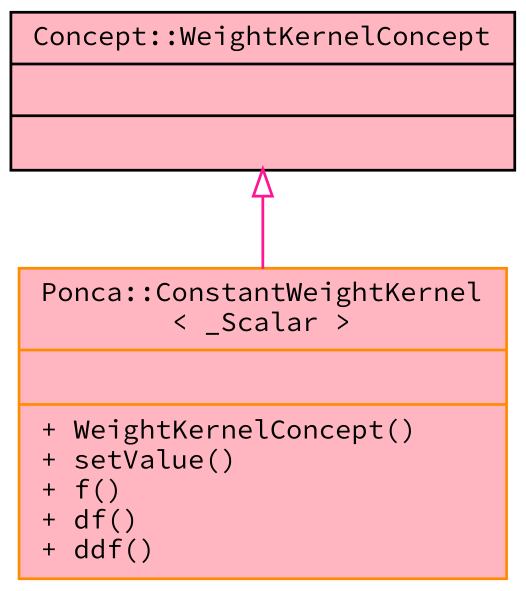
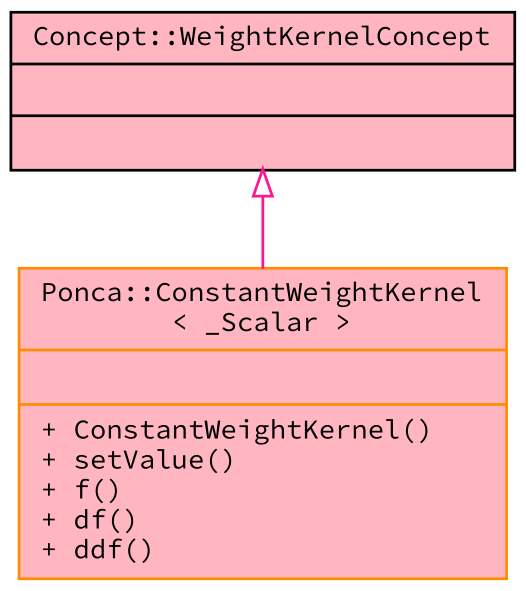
(230, 430) -> (238, 430)
